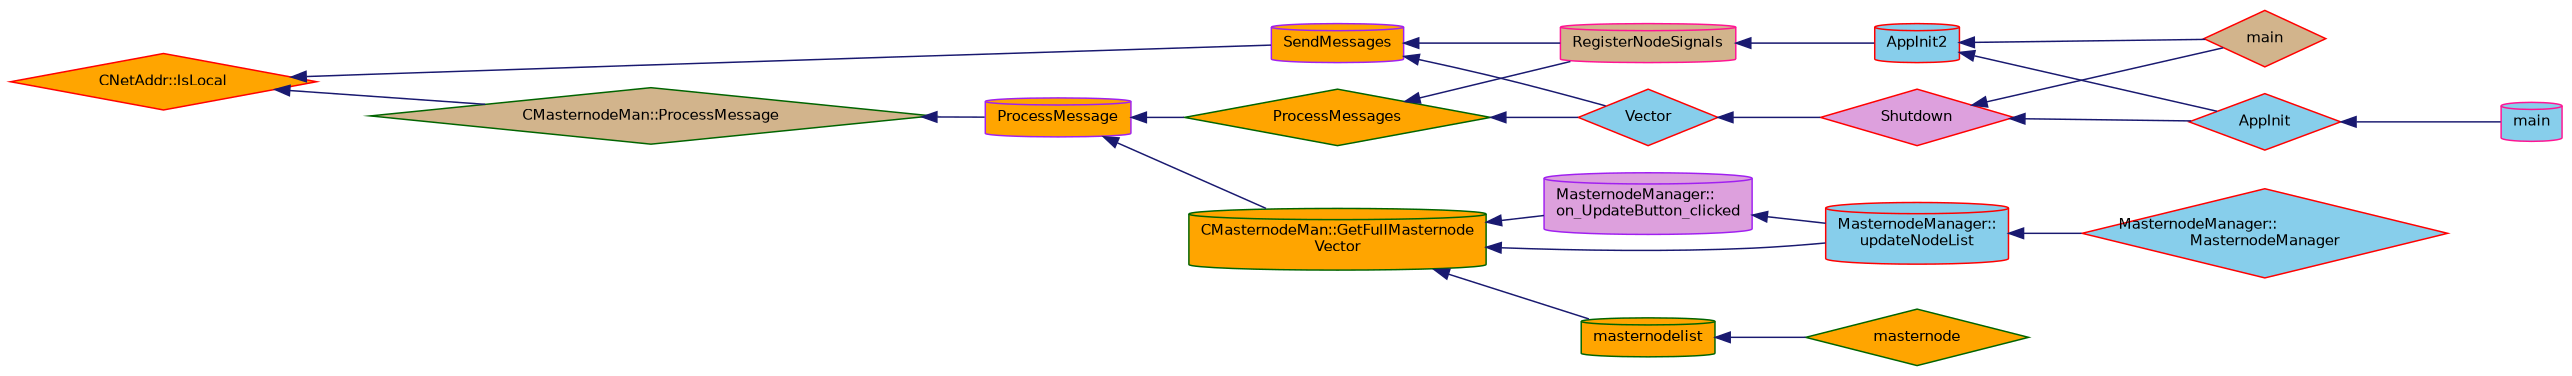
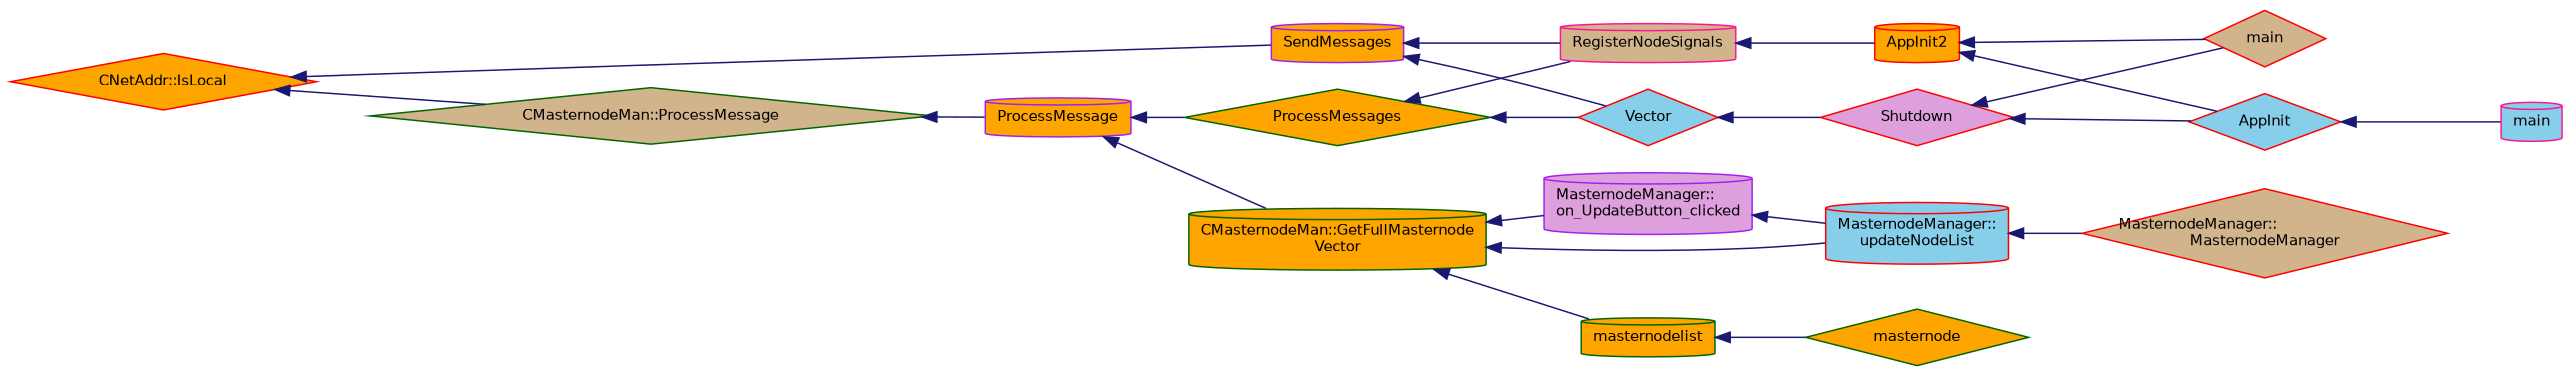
(1917, 43) -> (1917, 43)
(2265, 233) -> (2265, 233)
